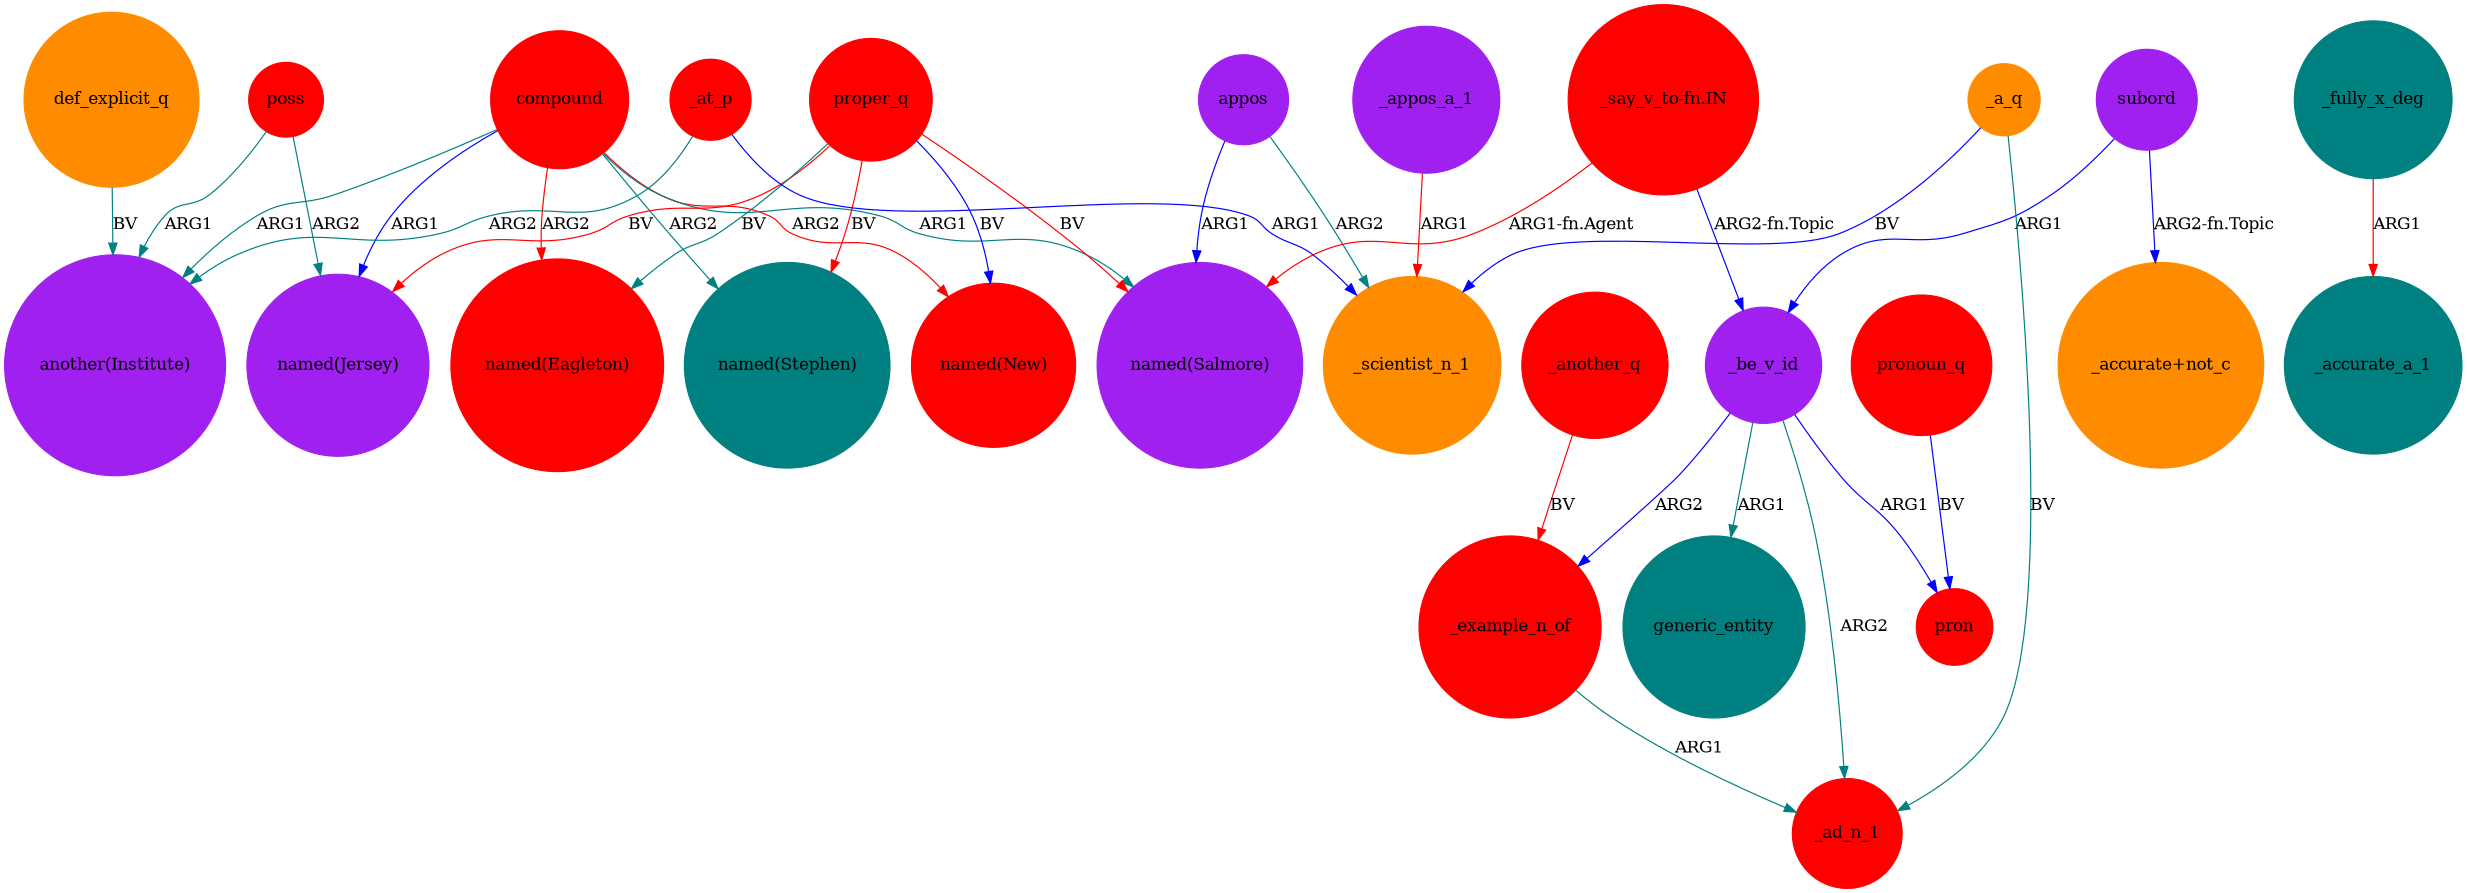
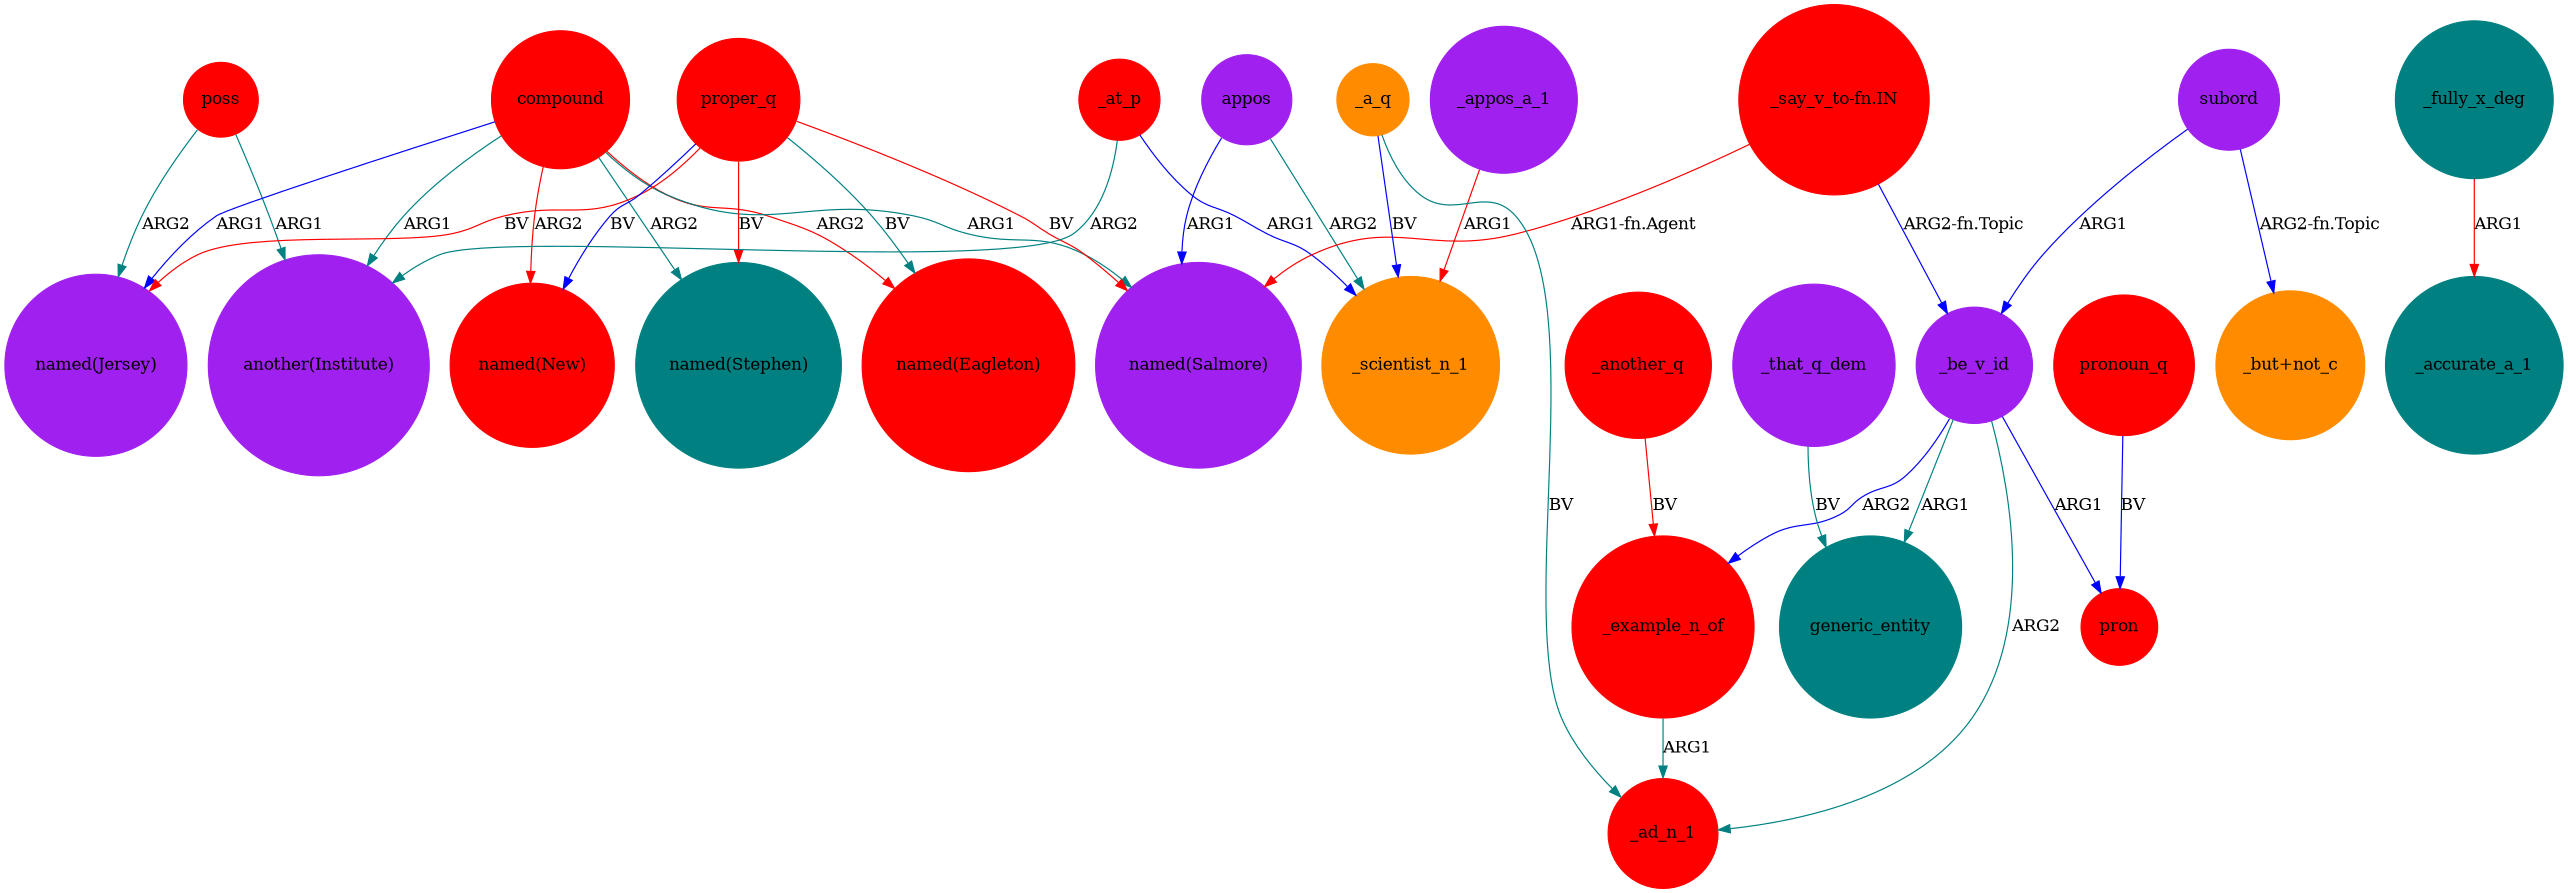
(112, 100) -> none
none -> (1814, 365)
(2161, 365) -> (2290, 365)
